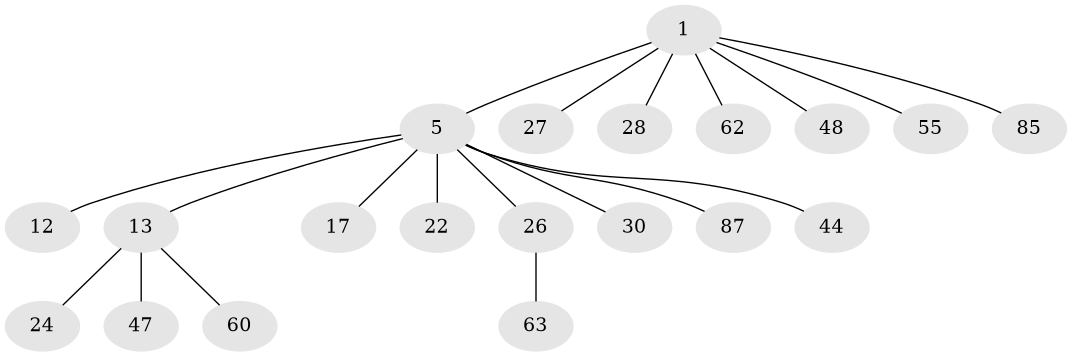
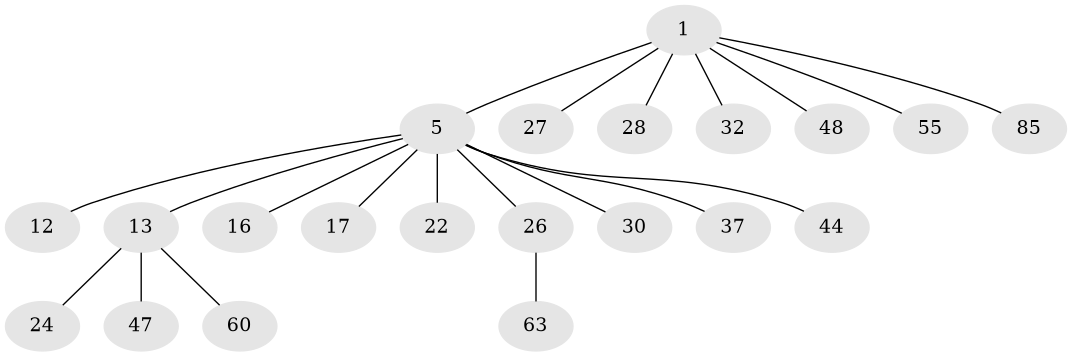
(733, 129) -> (733, 129)
none -> (240, 228)
(733, 228) -> (733, 228)
